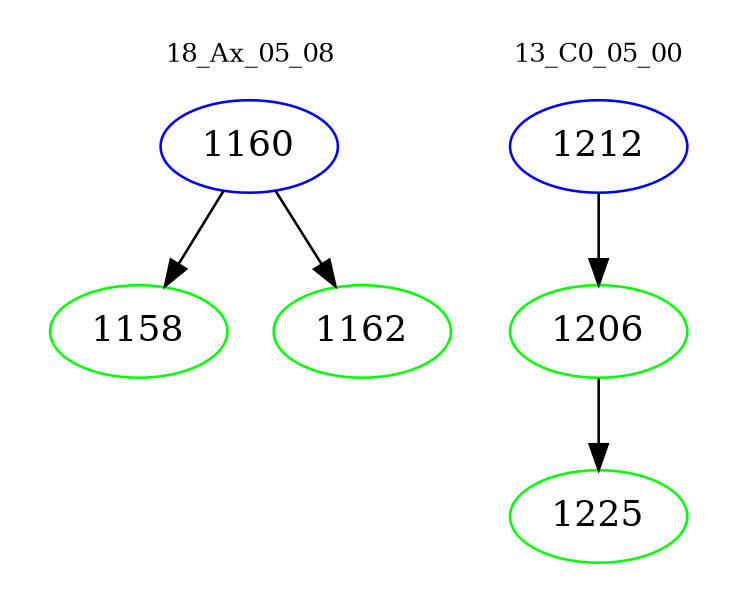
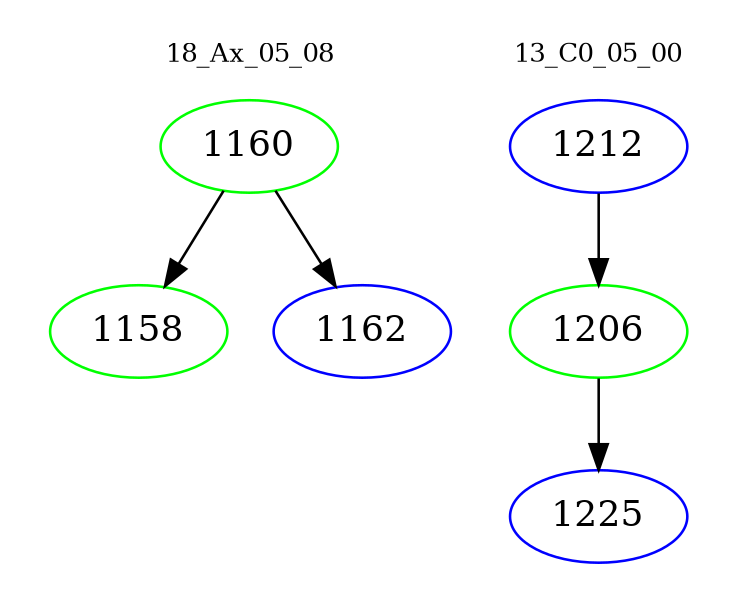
(249, 146) -> (249, 146)
(362, 331) -> (362, 331)
(599, 516) -> (599, 516)
